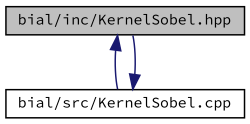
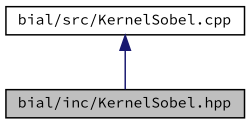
(115, 70) -> none
